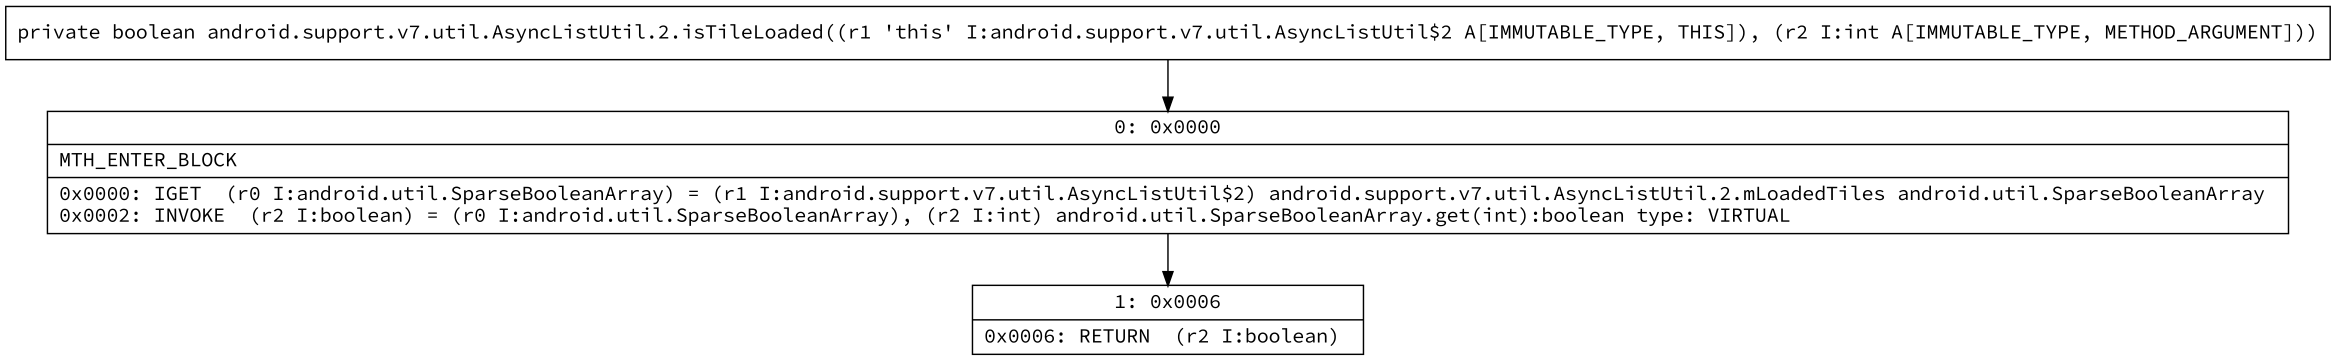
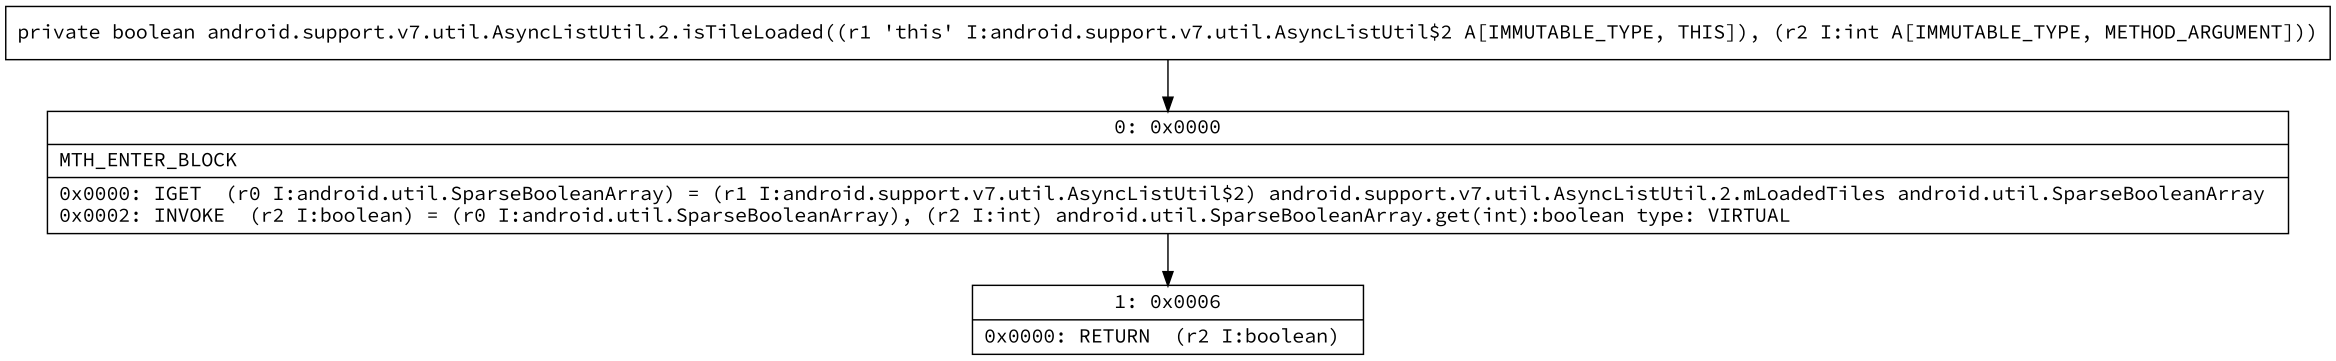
(1168, 336) -> (1168, 336)
